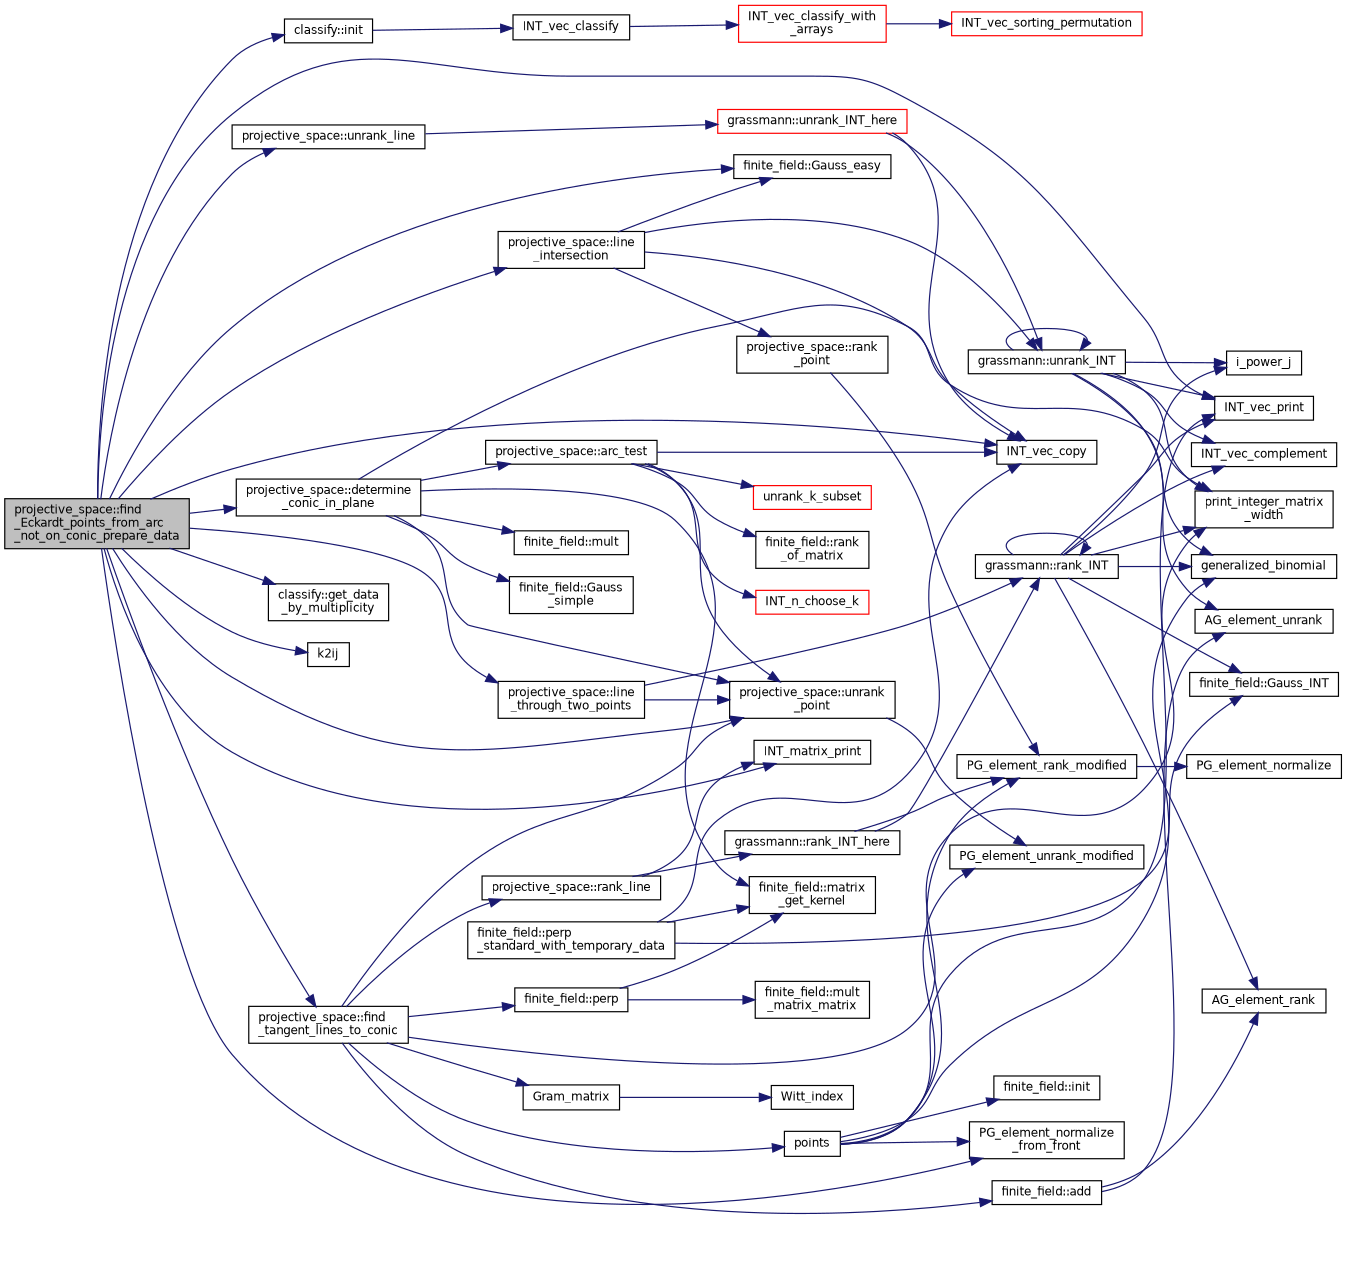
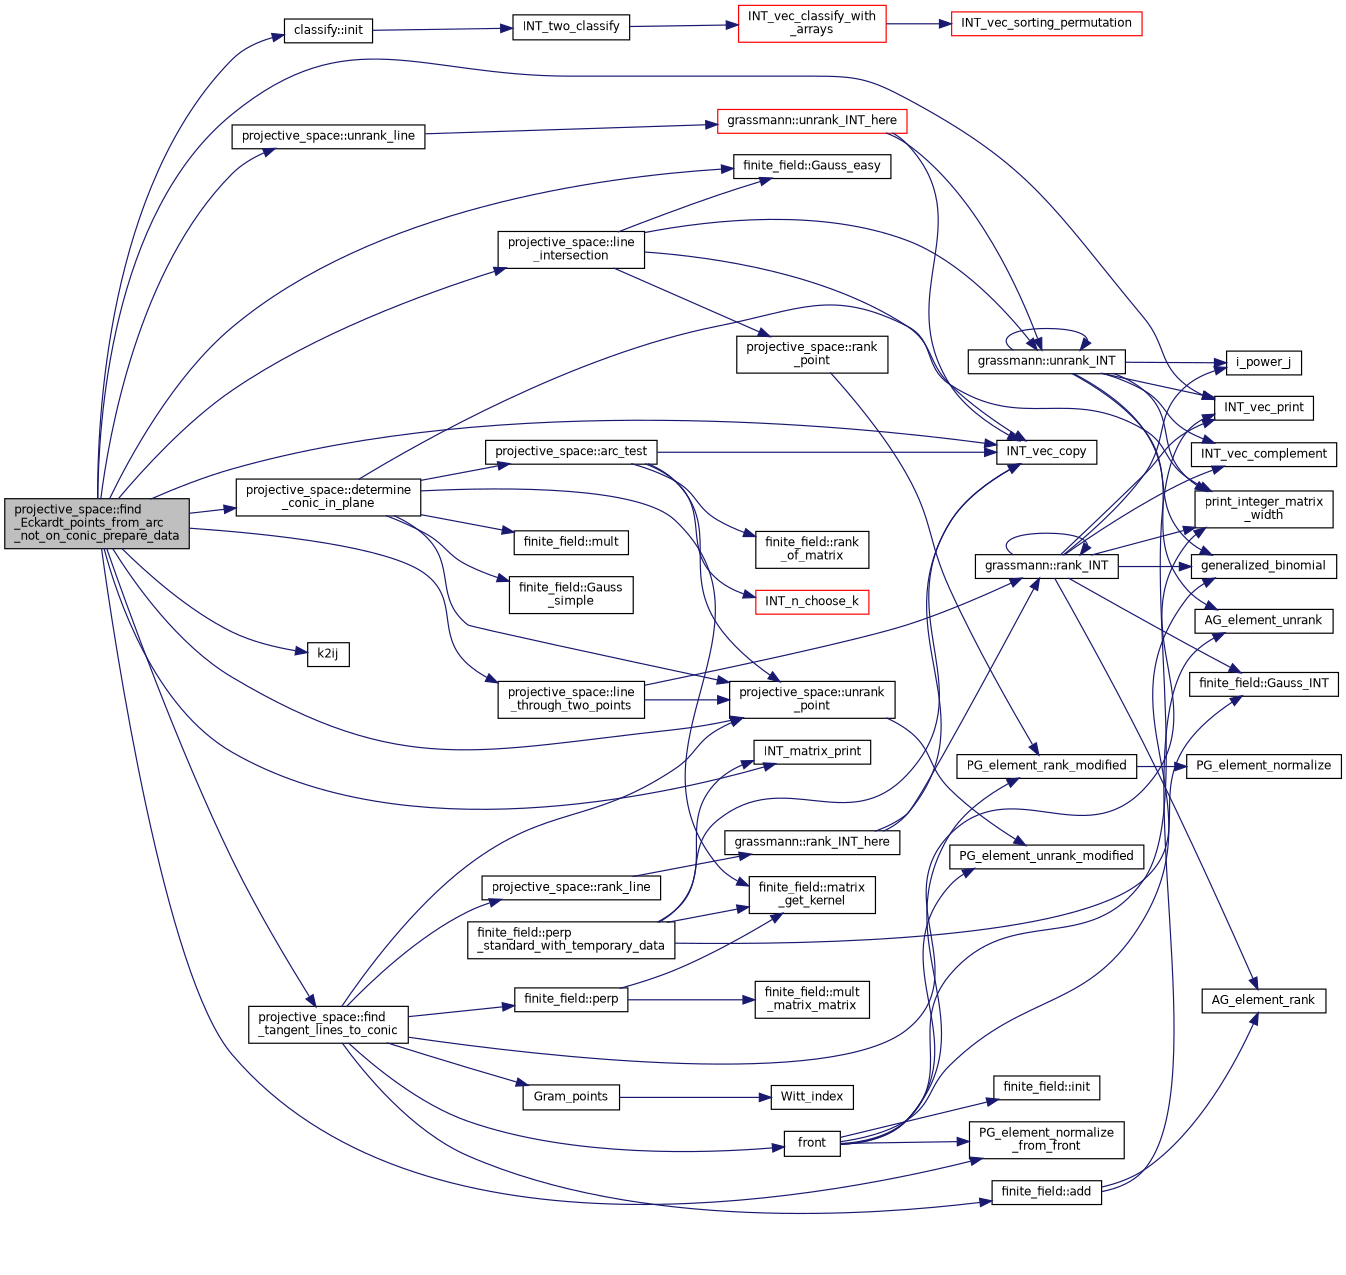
(571, 27) -> (571, 27)
(812, 498) -> none
(329, 602) -> none
(923, 807) -> (940, 738)
(692, 836) -> (699, 813)
(571, 1097) -> (571, 1097)
(812, 1144) -> (812, 1144)
